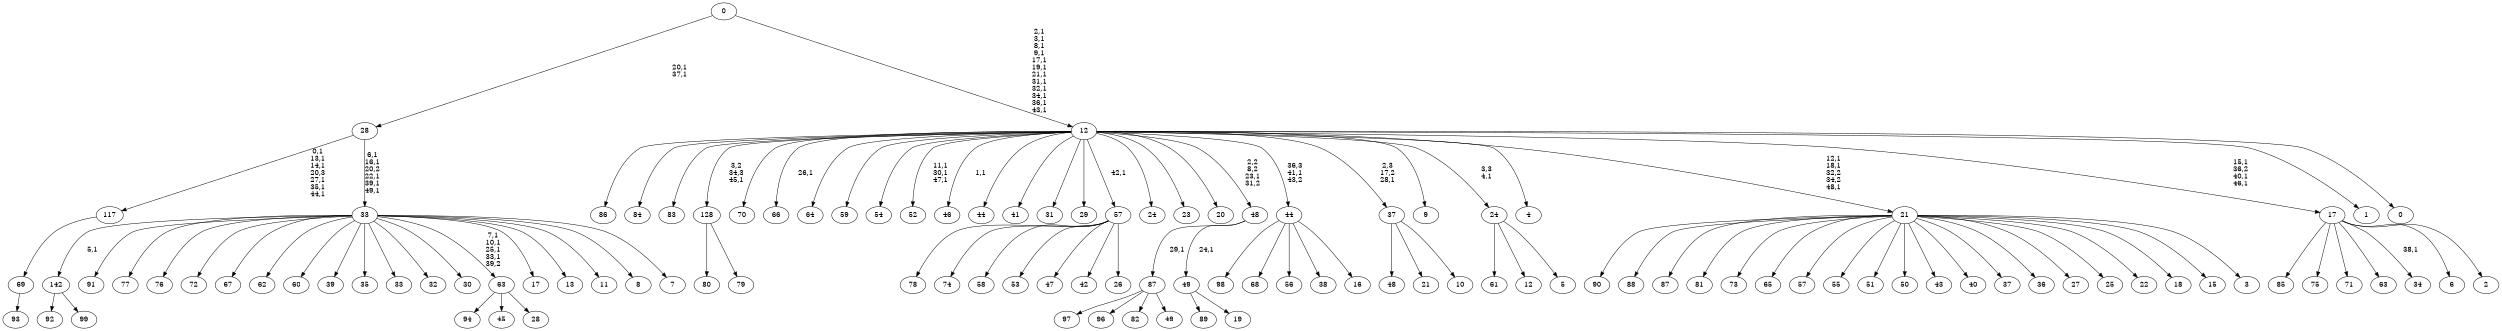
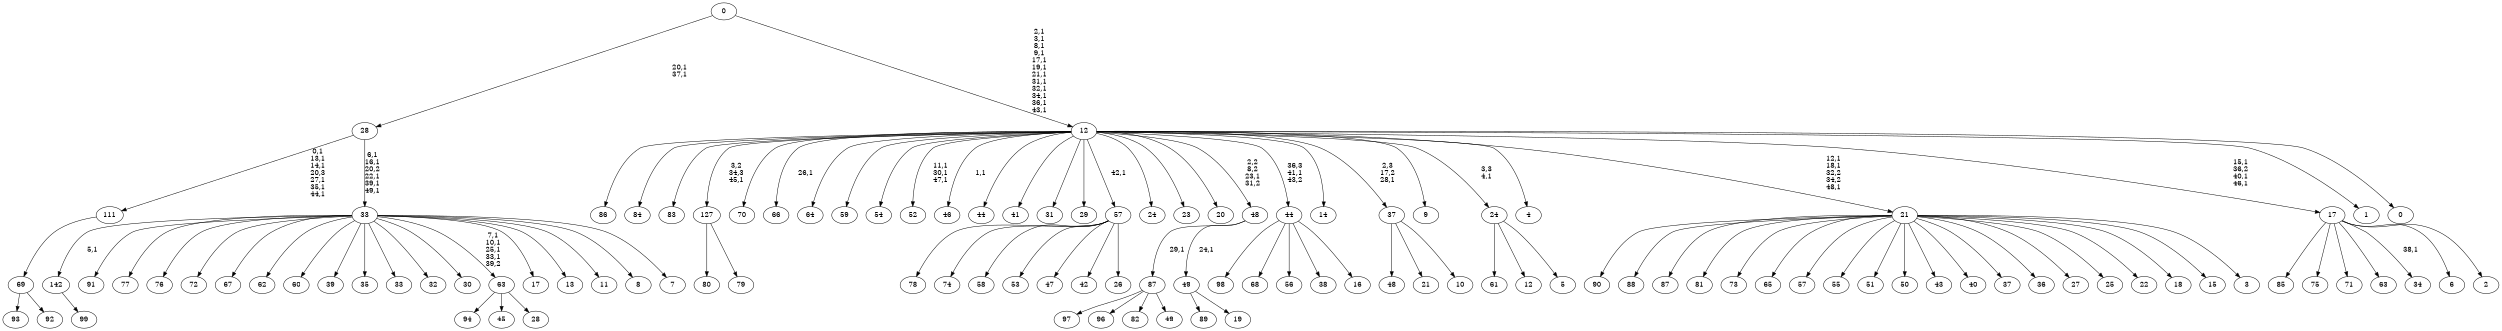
(110, 215) -> (110, 215)
(707, 215) -> (707, 215)
none -> (1323, 215)
(53, 300) -> (34, 300)
